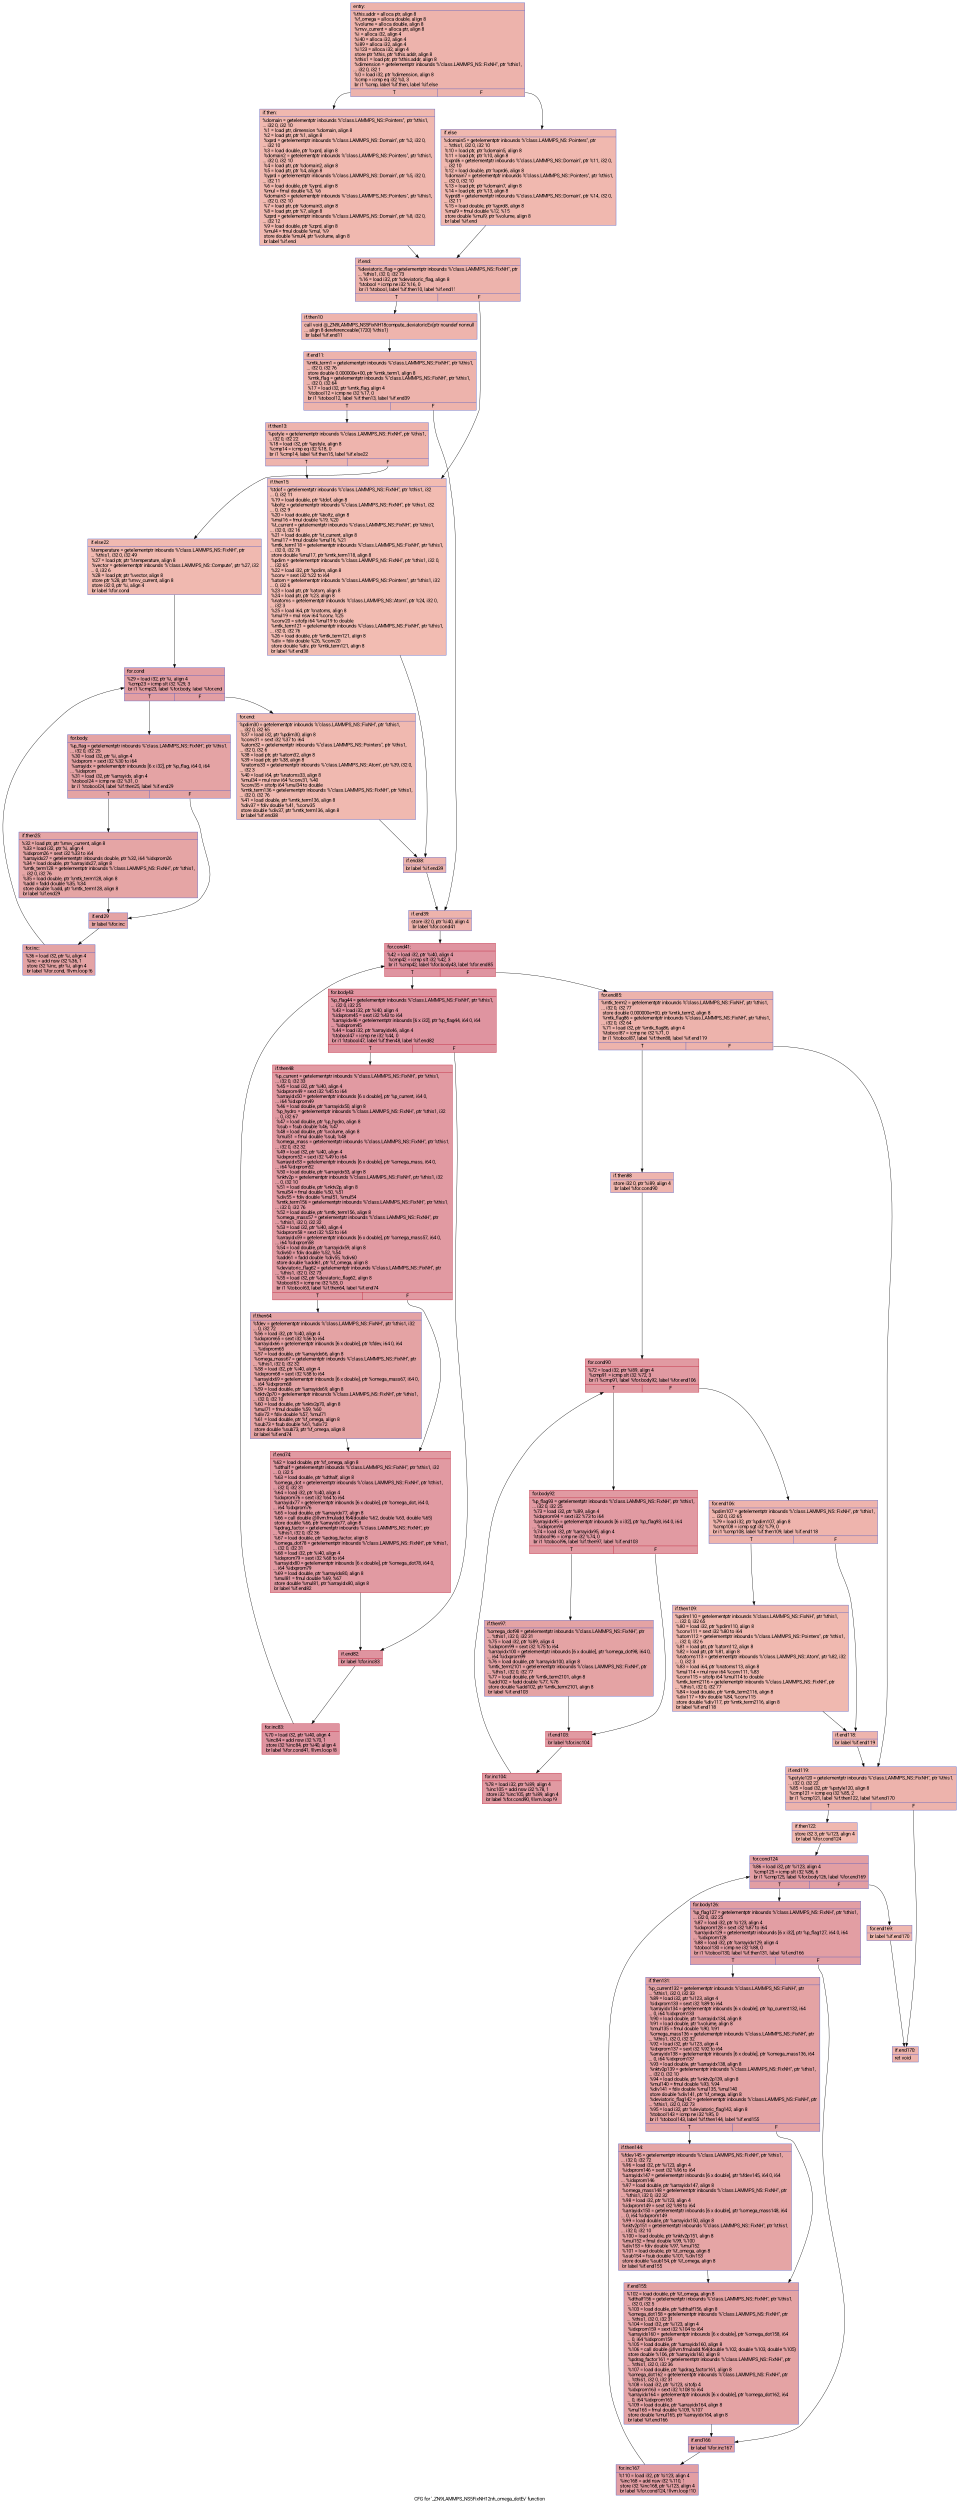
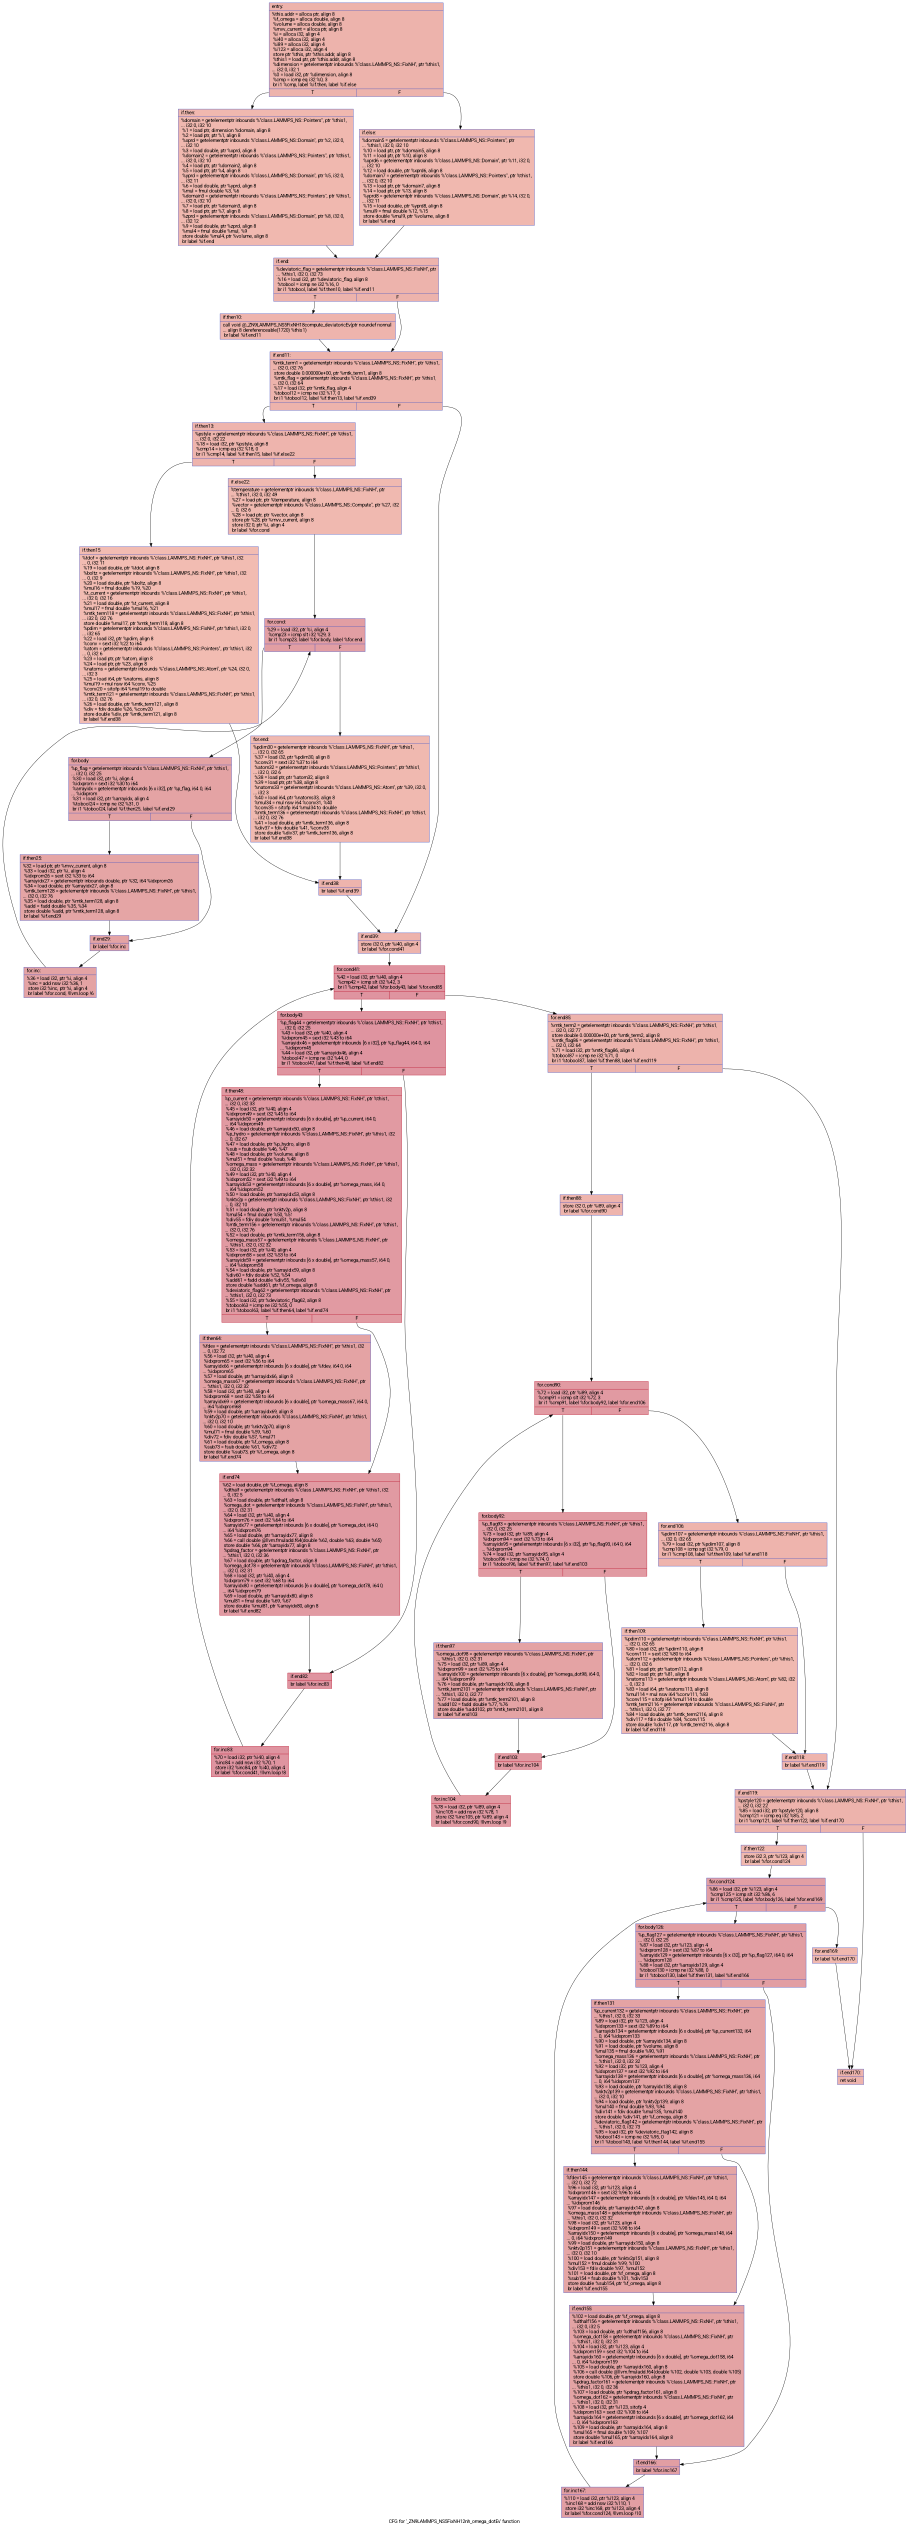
(480, 393) -> (401, 326)
